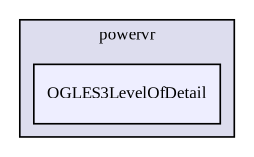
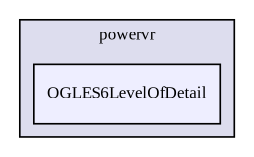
(127, 94) -> (127, 94)
